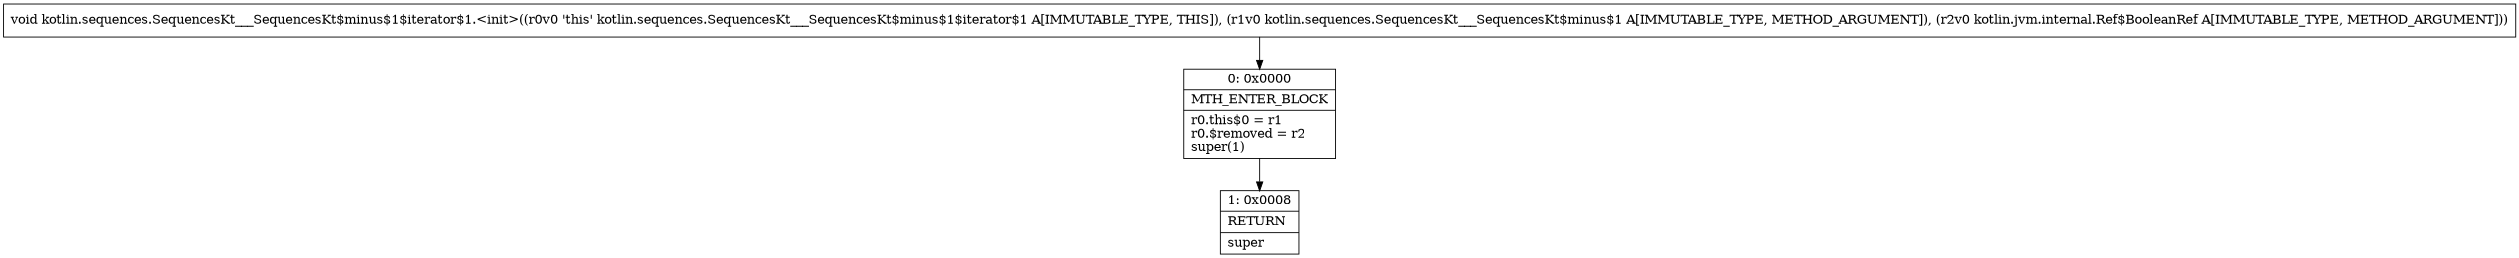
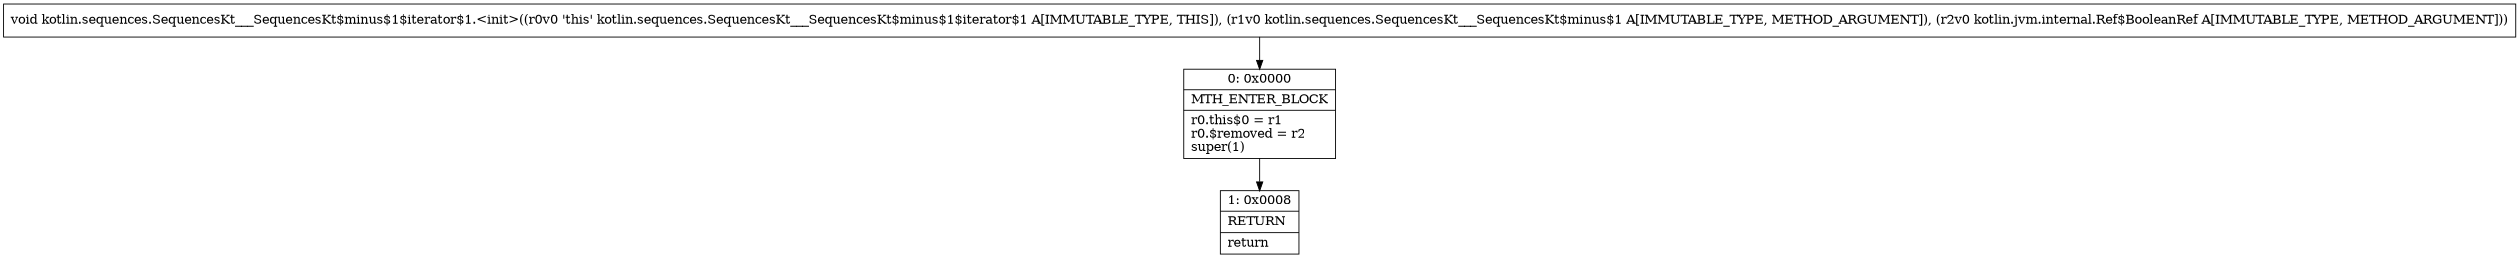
(1246, 243) -> (1248, 243)
